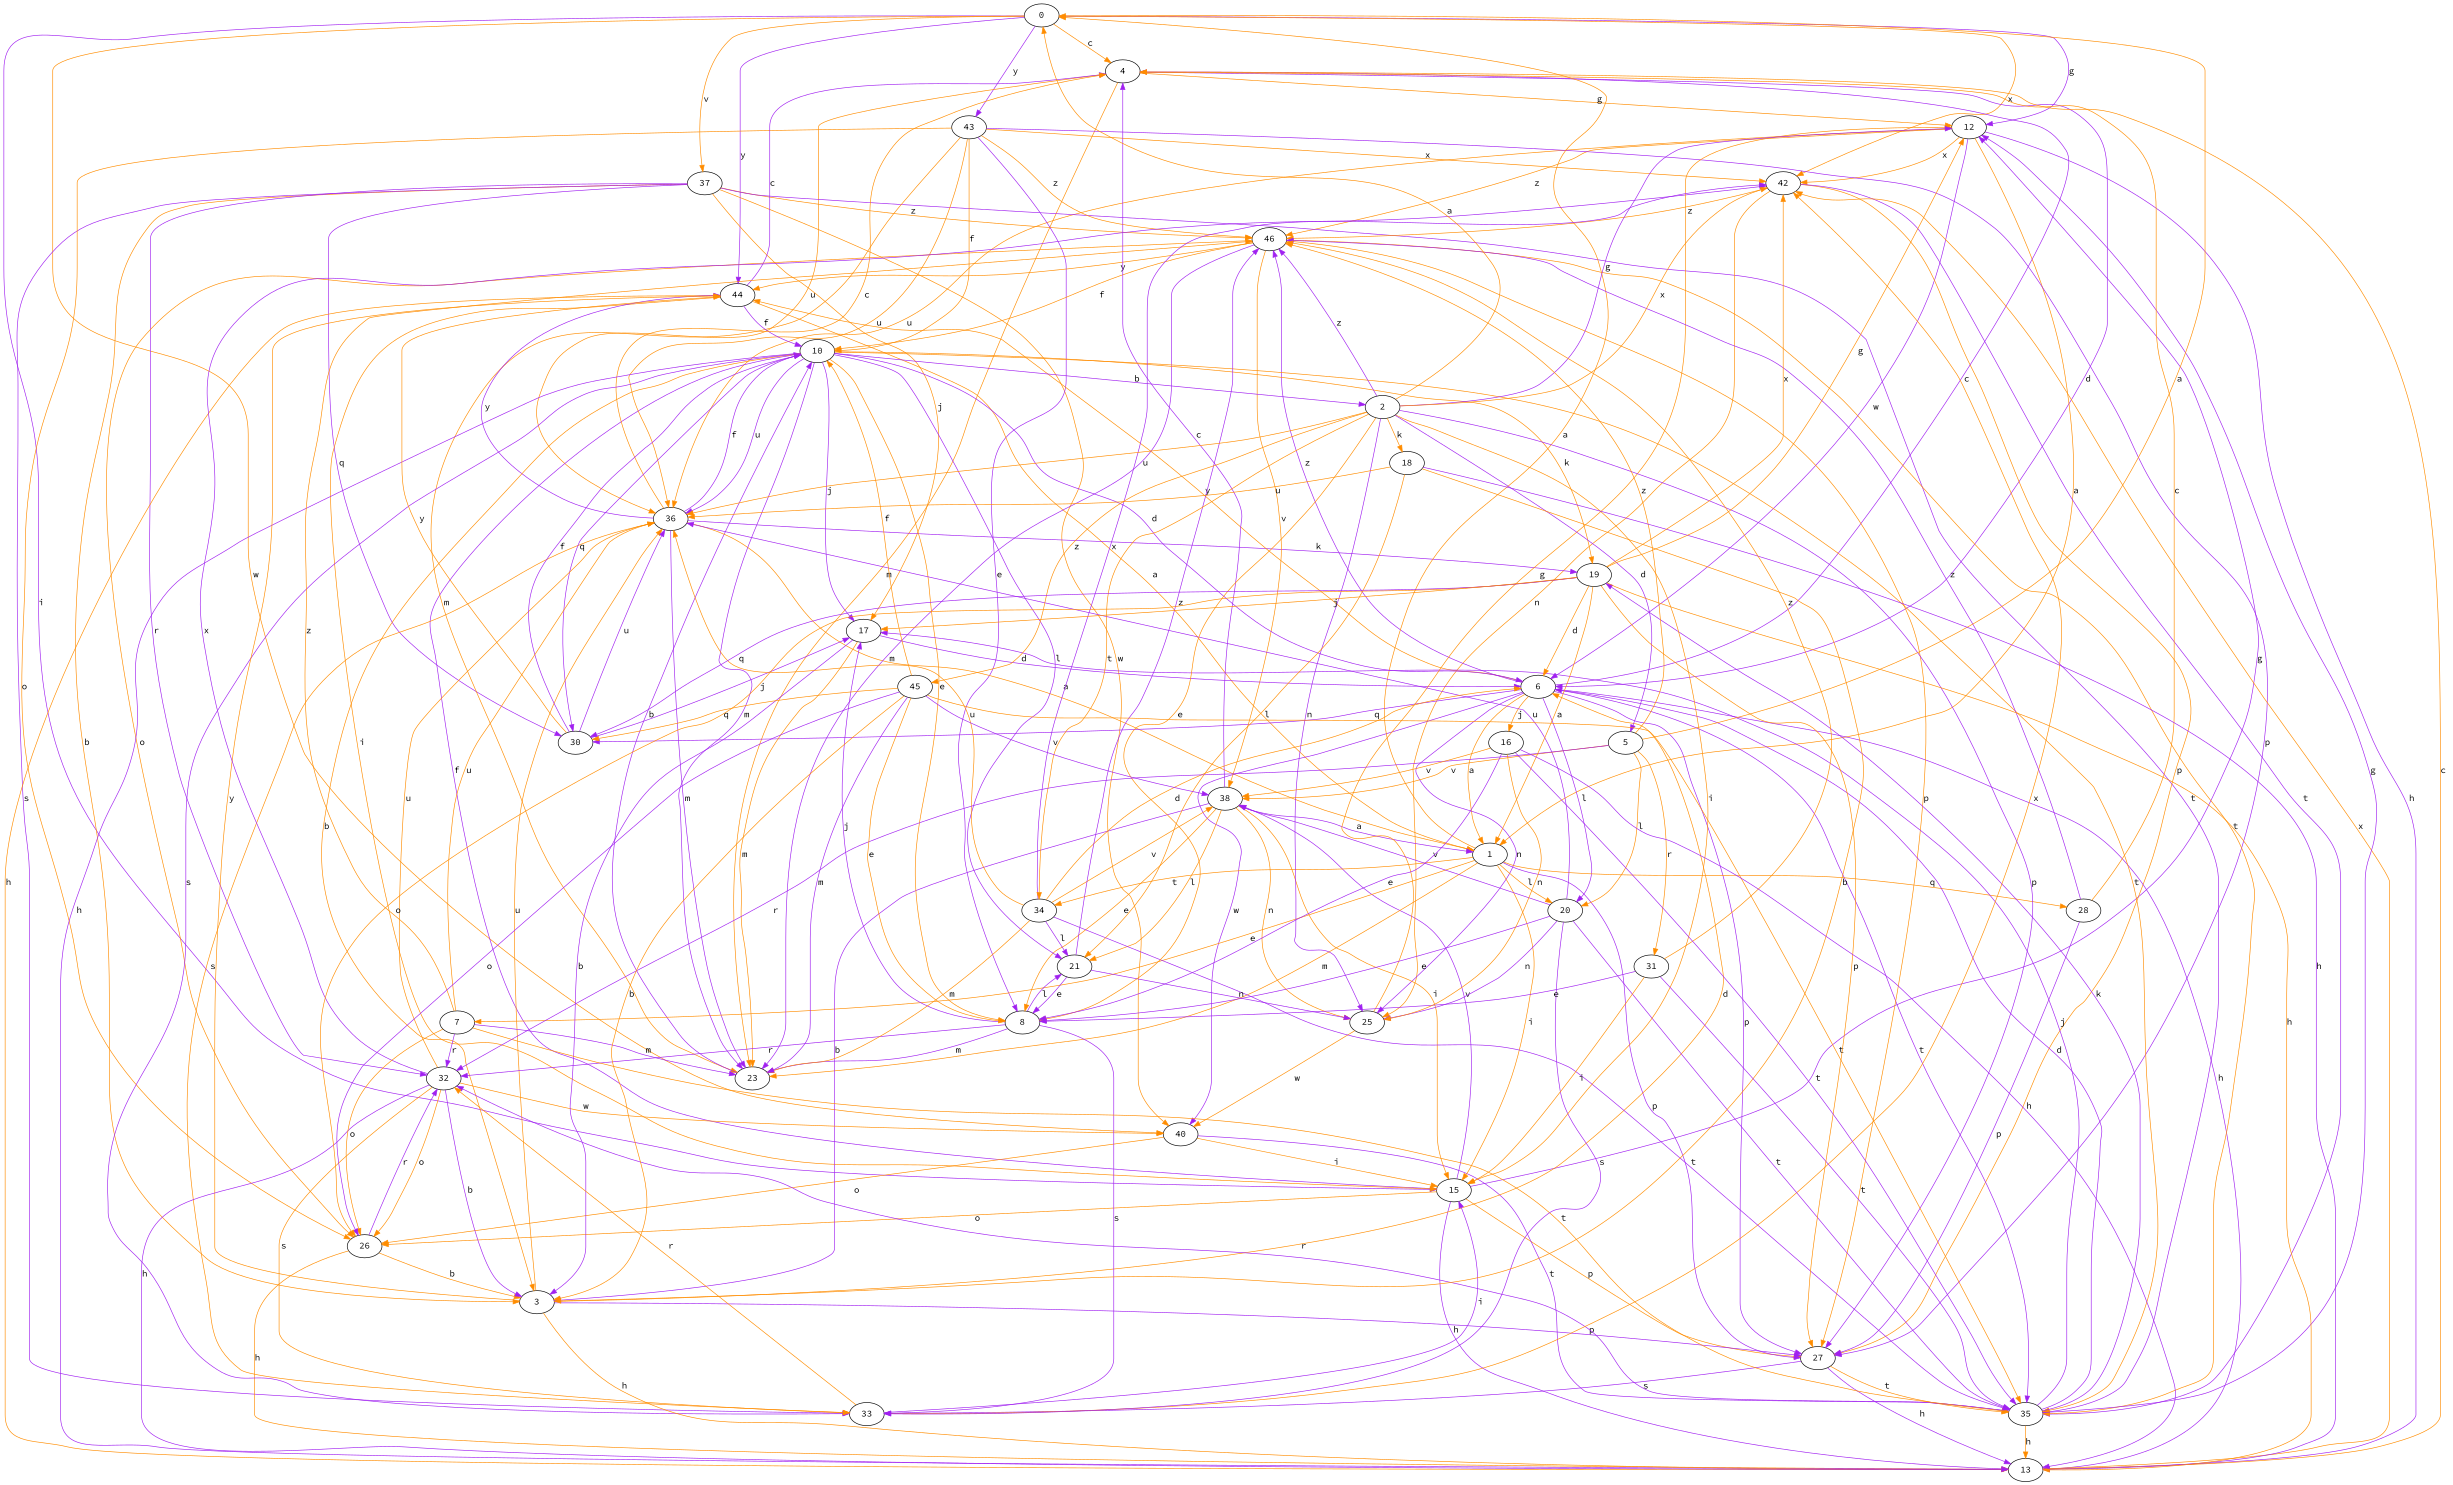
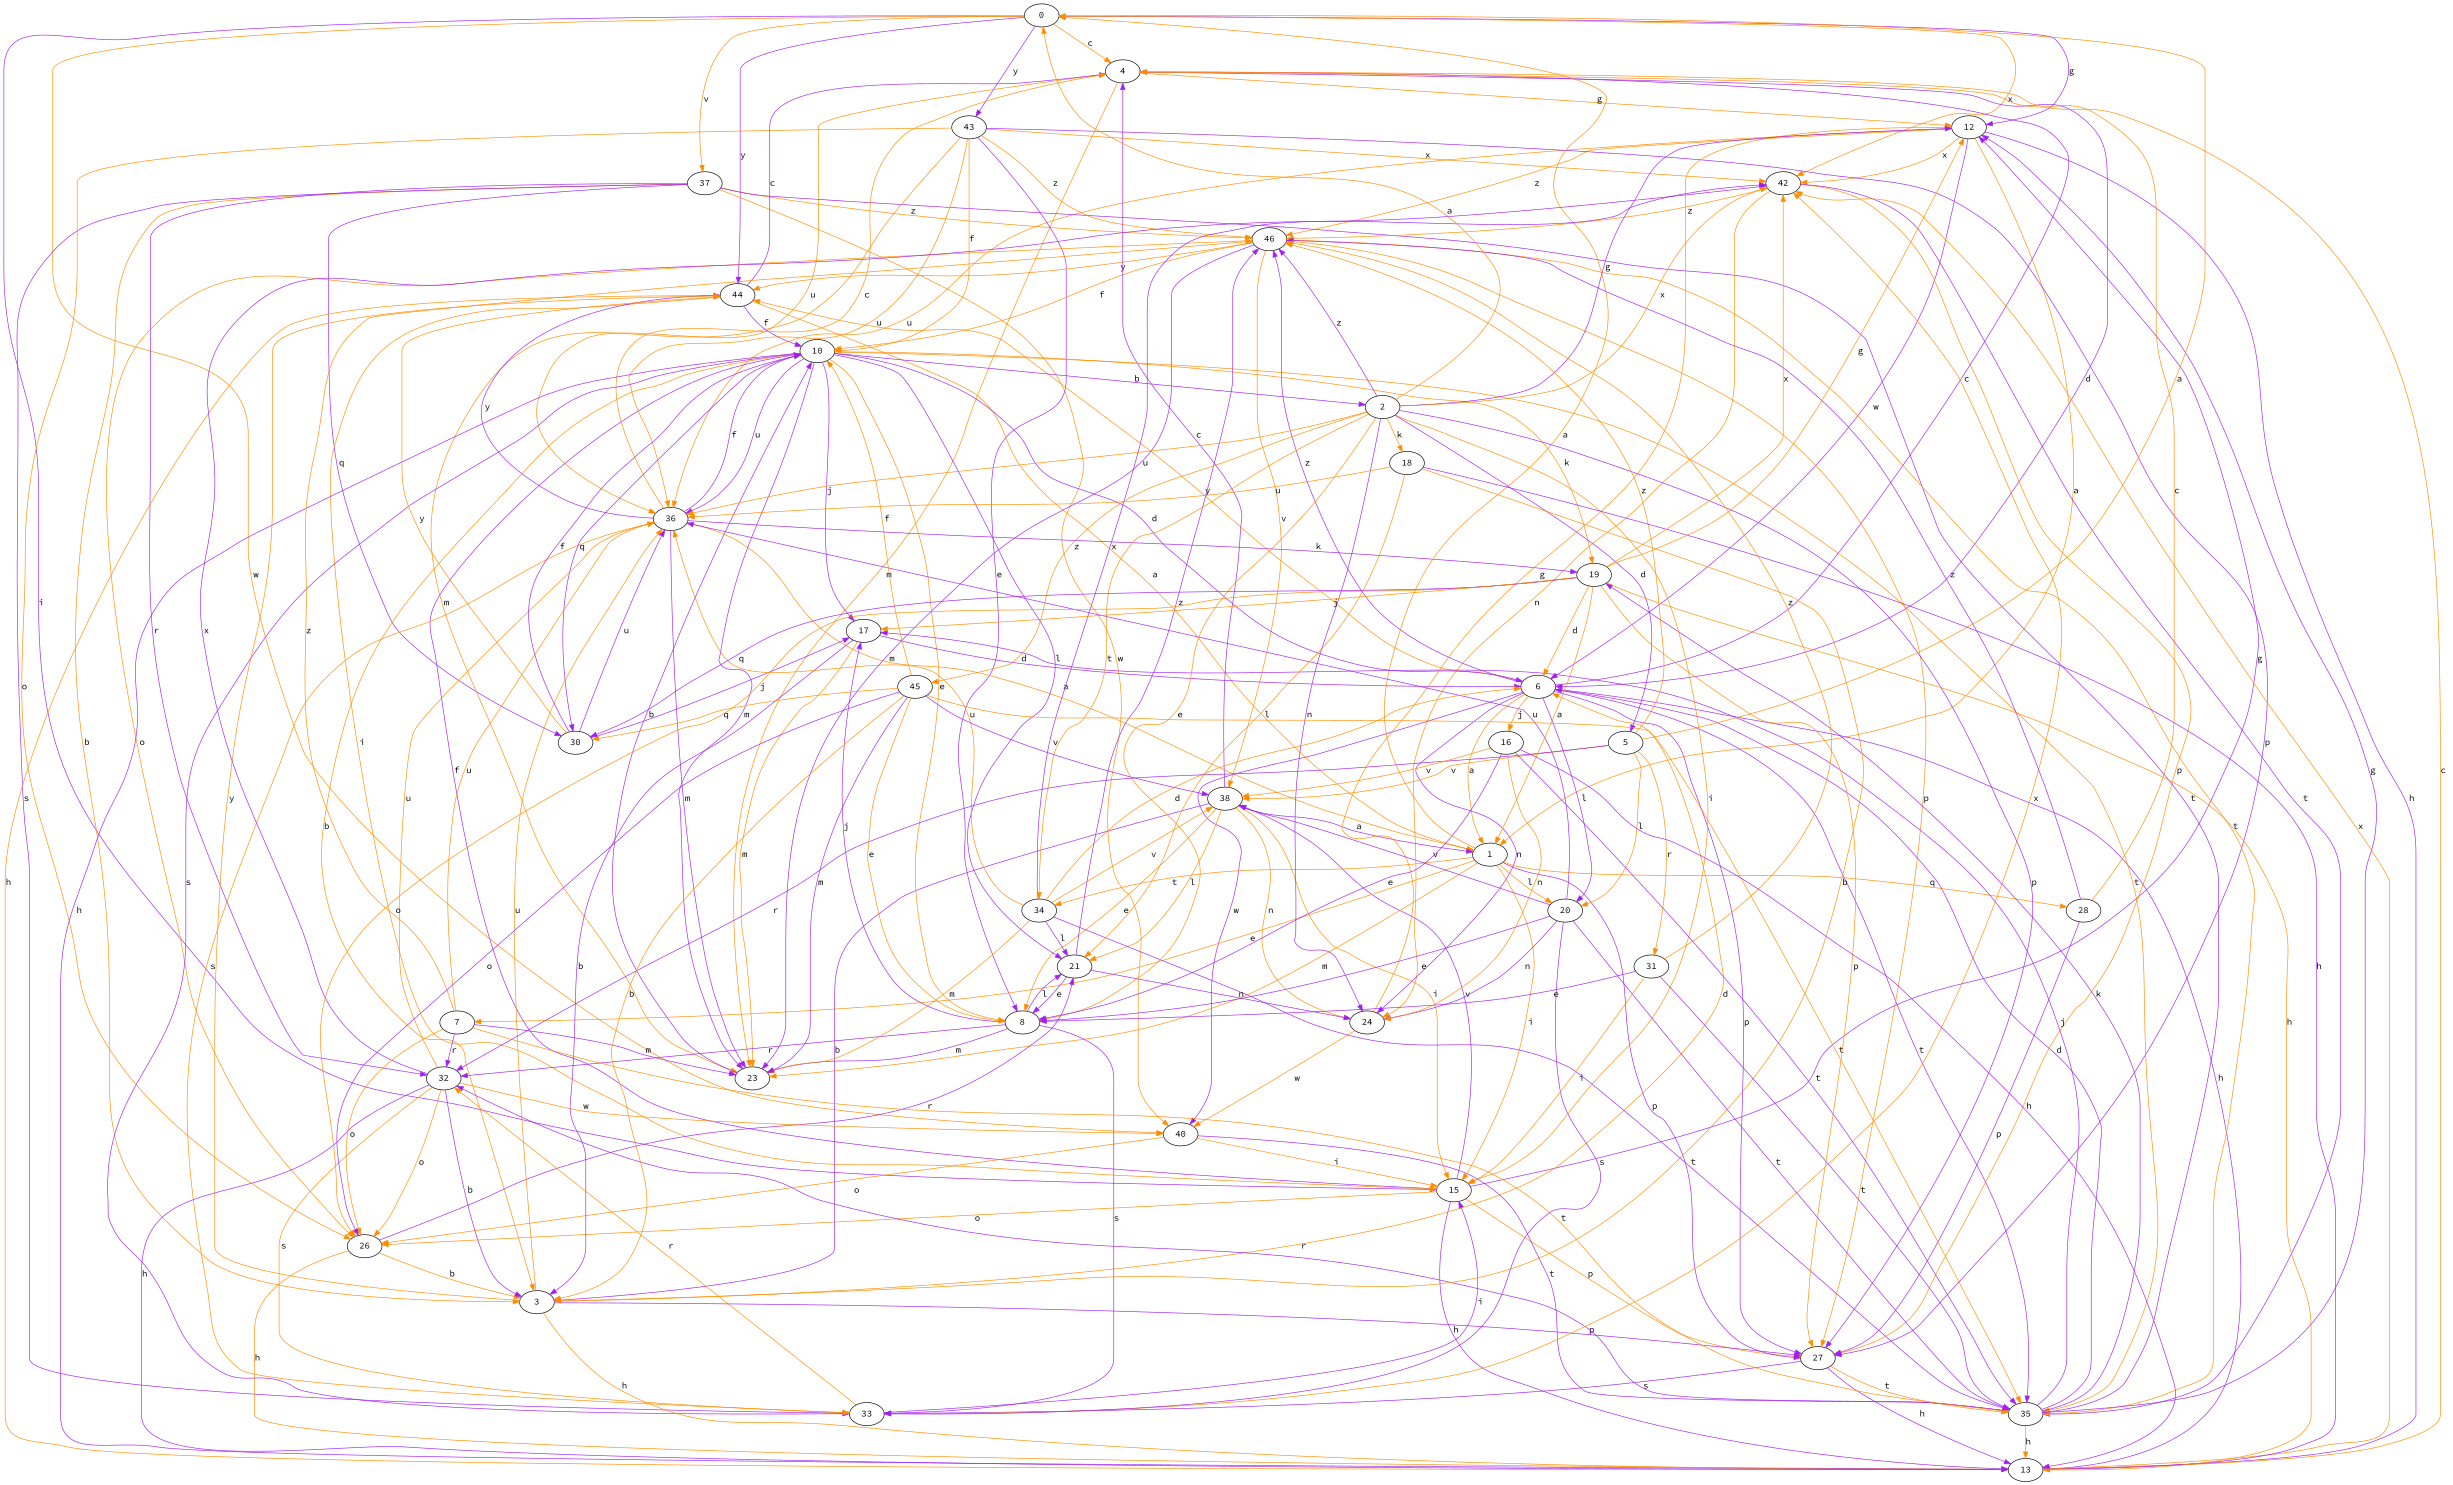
(896, 348) -> none
(1085, 731) -> none
(1367, 1022) -> (1367, 1022)
(400, 1164) -> (723, 1131)
